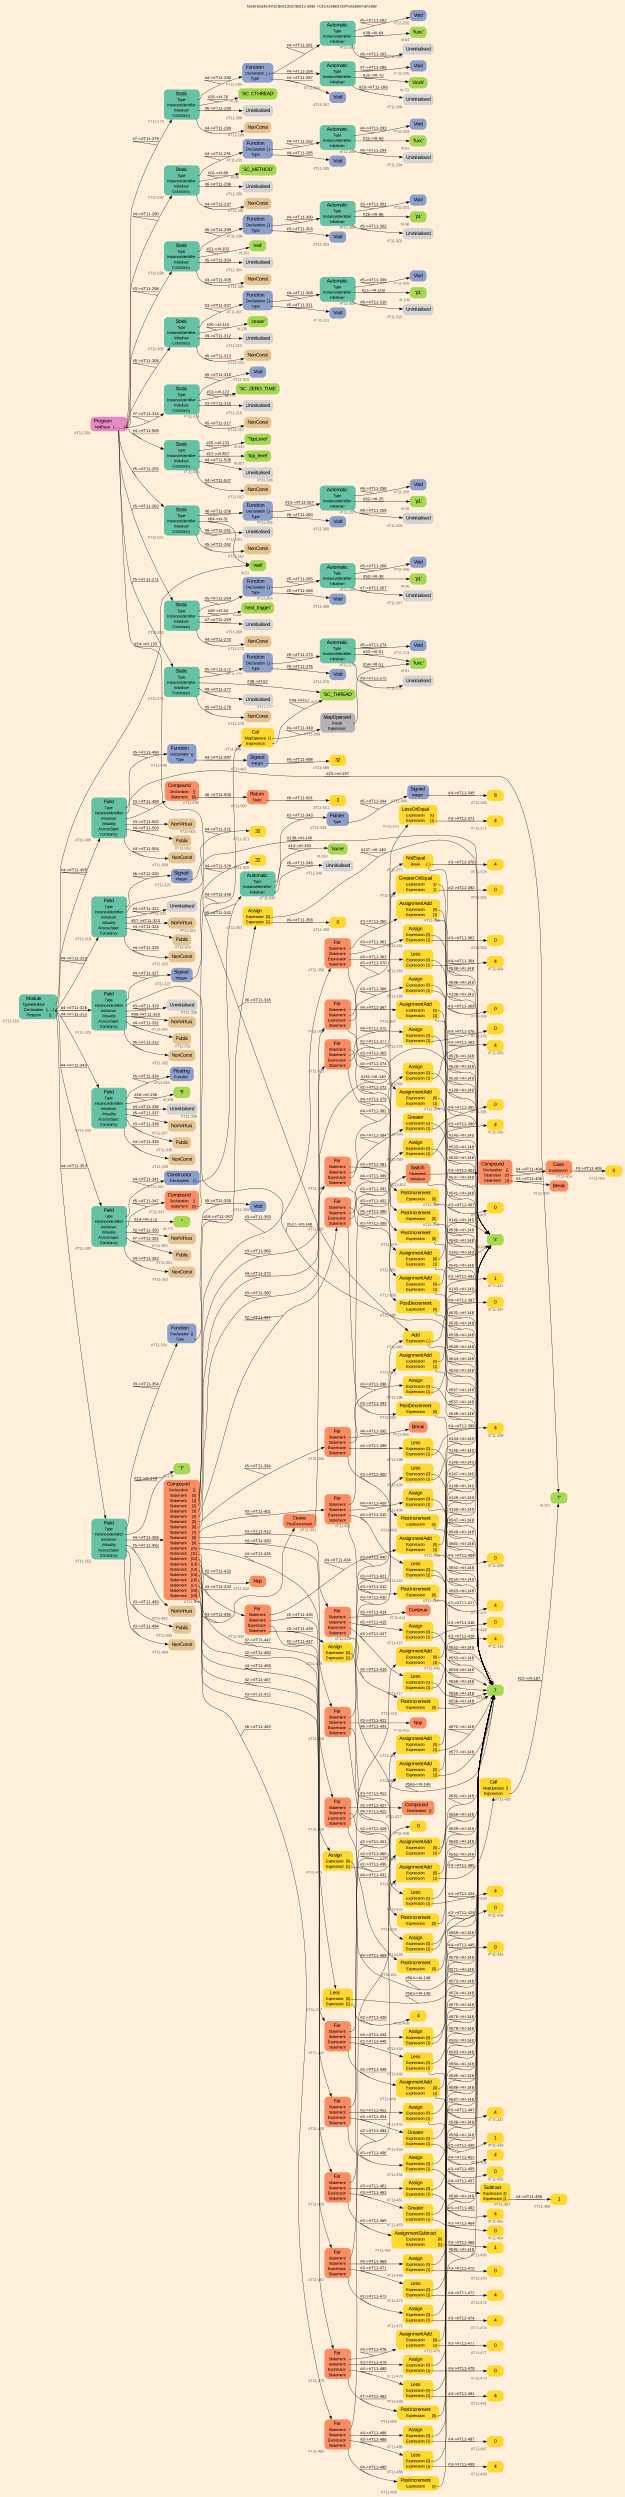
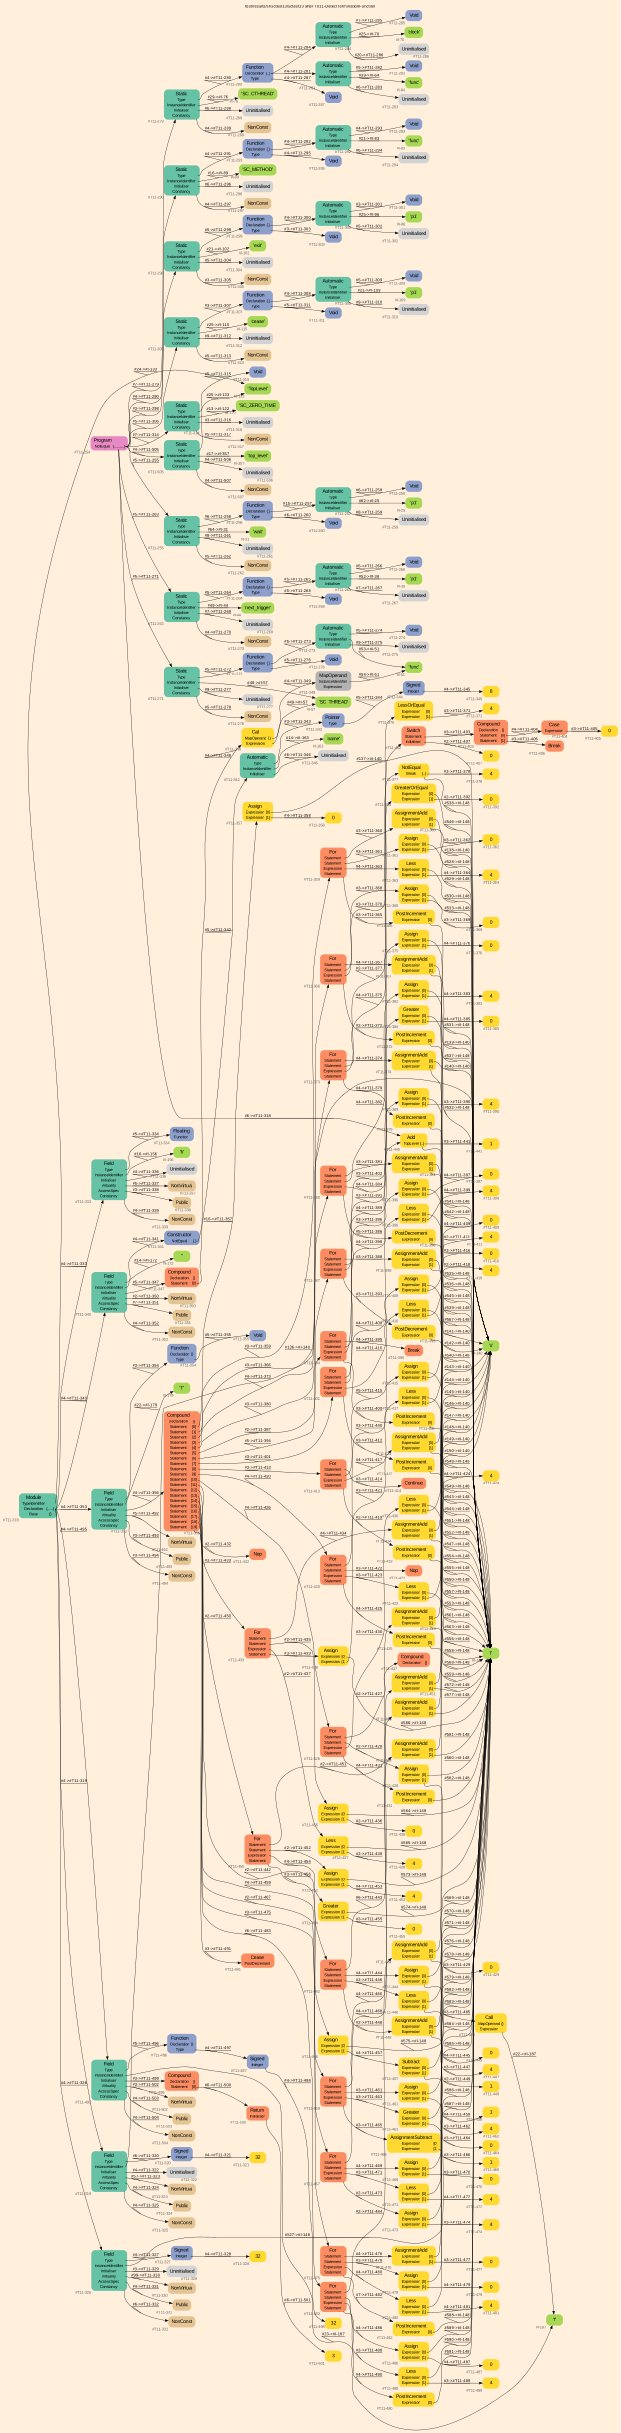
(337, 723) -> (333, 682)
(109, 755) -> (36, 874)
(257, 800) -> (257, 2116)
(34, 1015) -> (34, 1514)
(322, 1146) -> none
(180, 1181) -> (180, 1241)
(415, 1341) -> (411, 1144)
none -> (480, 1902)
